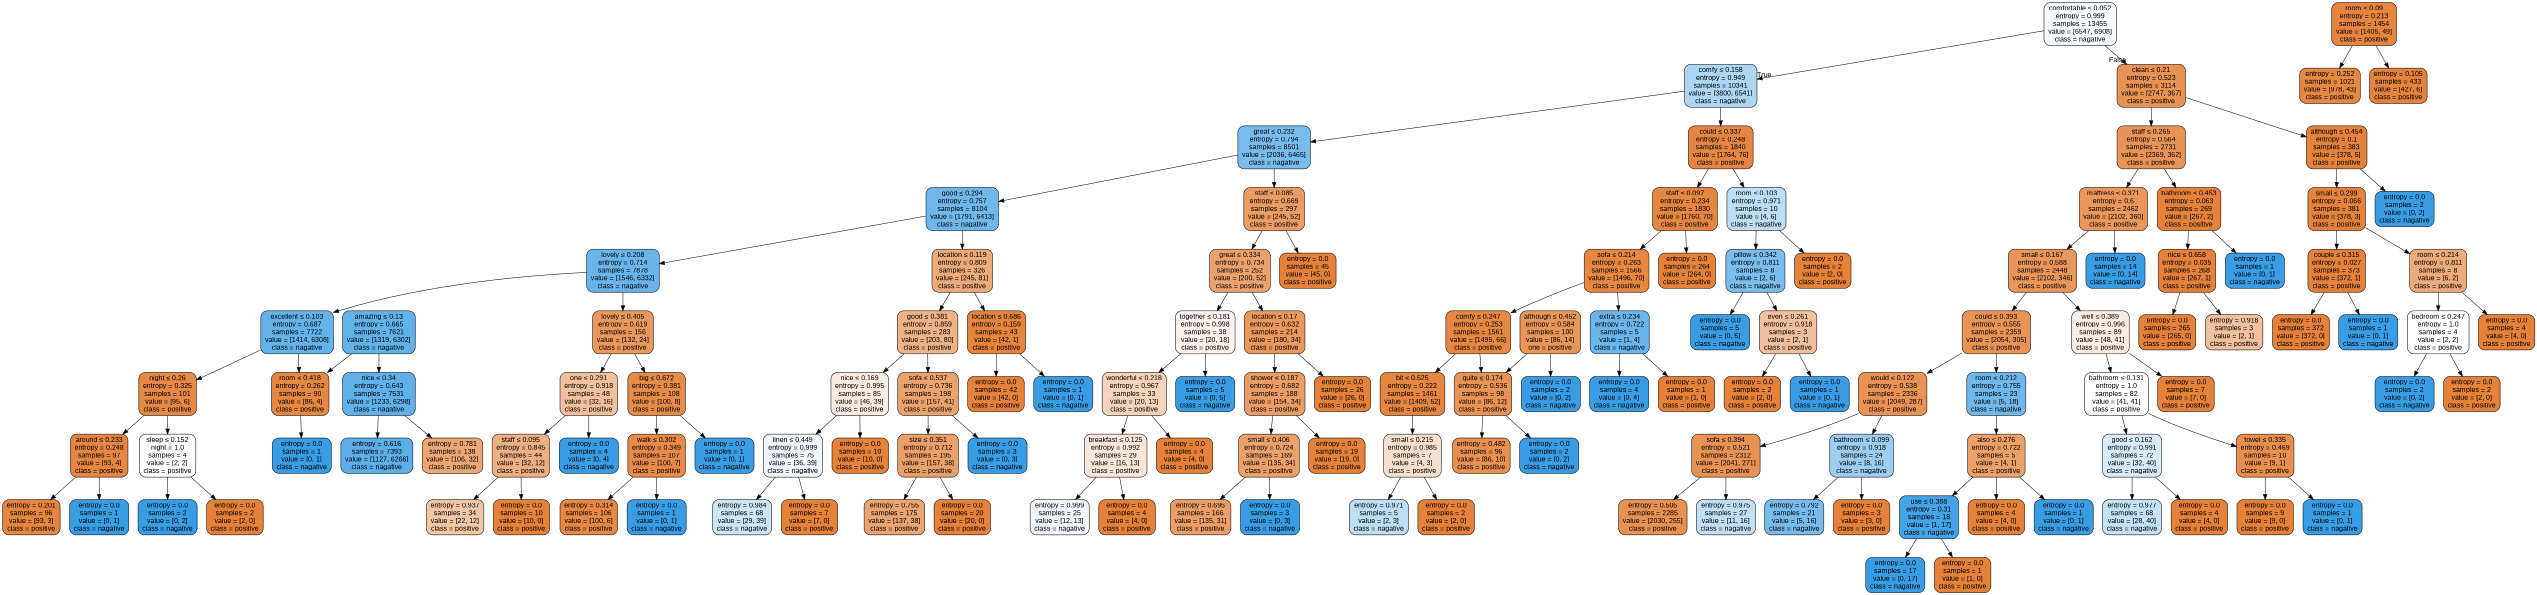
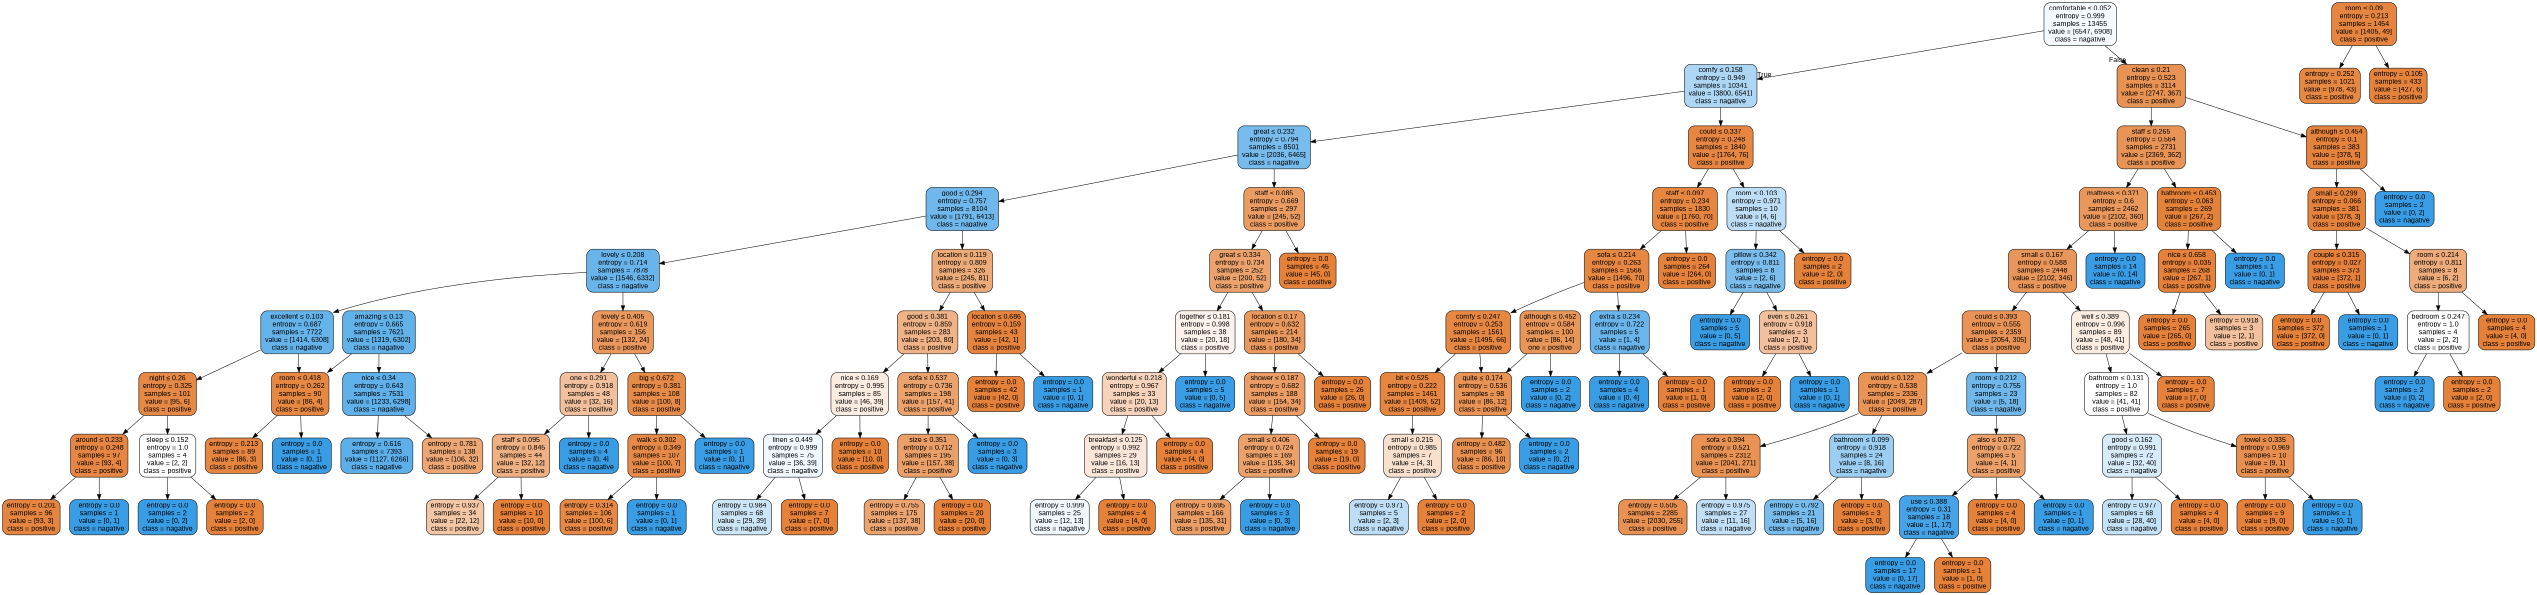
(168, 448) -> (168, 448)
(2265, 448) -> (2265, 448)
none -> (234, 456)
